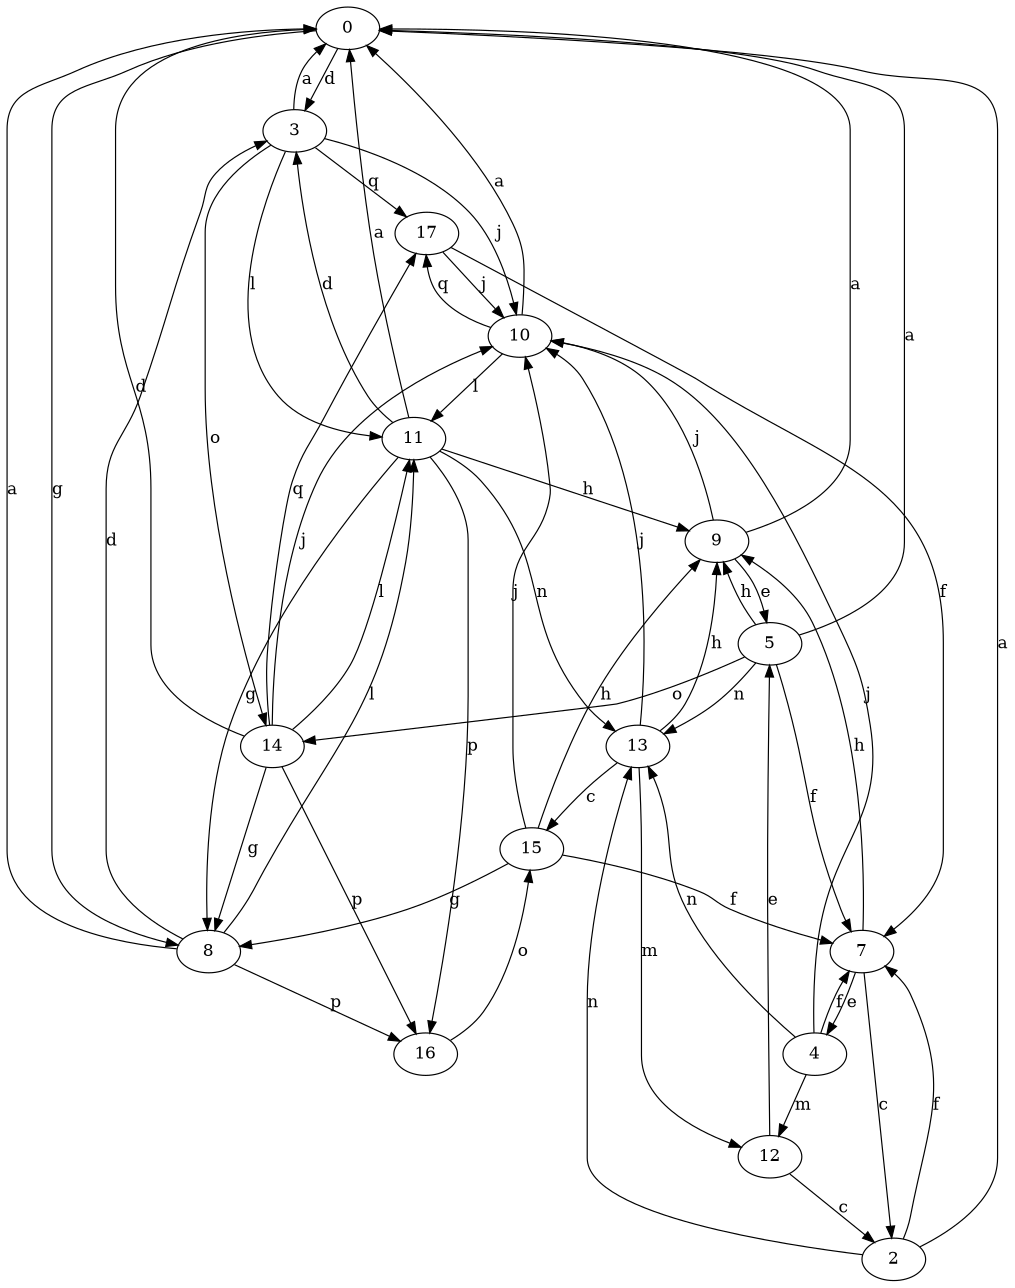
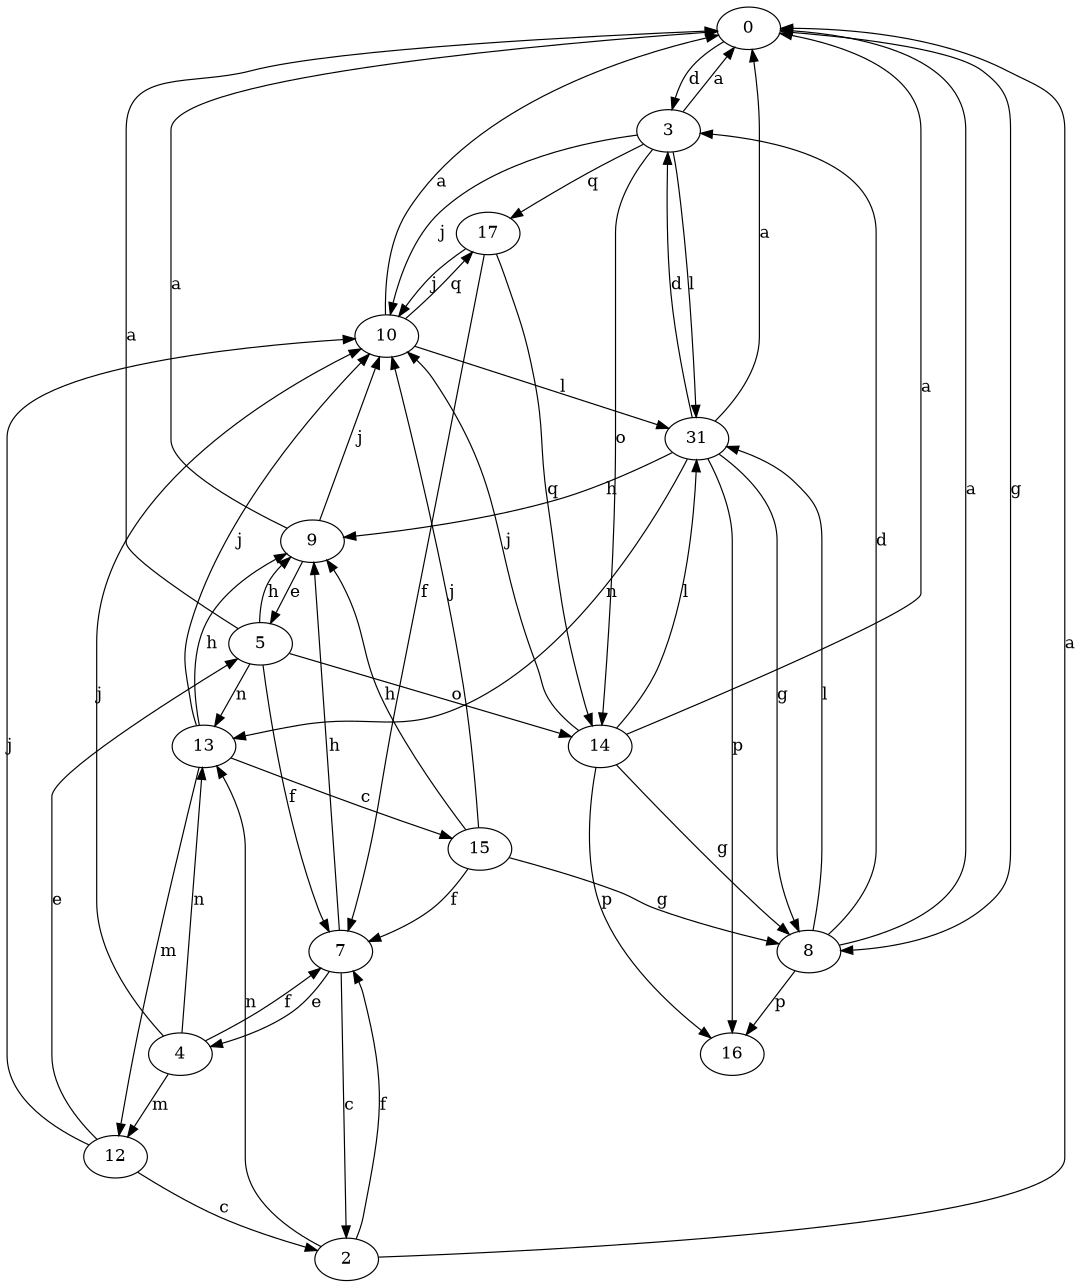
(142, 387) -> (926, 387)
(414, 439) -> (697, 439)
(293, 481) -> (545, 483)
none -> (7, 628)
(506, 970) -> none
